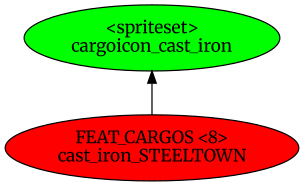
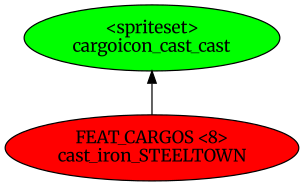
(152, 38) -> (152, 38)
